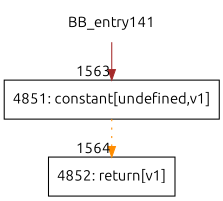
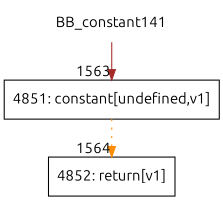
(112, 23) -> (112, 23)
